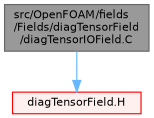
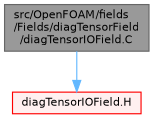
(77, 103) -> (77, 103)
